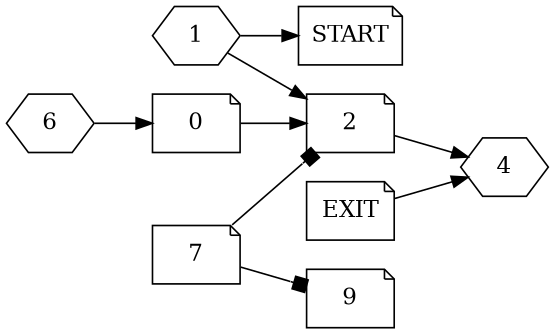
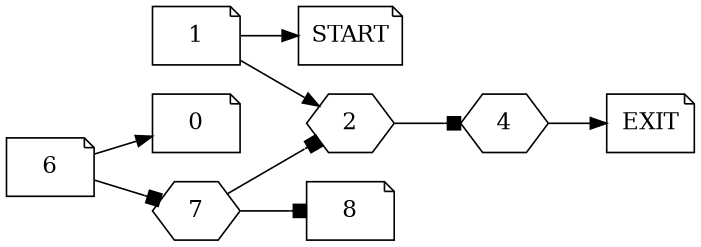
(196, 36) -> (196, 36)
(50, 123) -> (50, 167)
(265, 123) -> none
(350, 123) -> (350, 123)
(424, 144) -> (419, 123)
none -> (120, 188)
(424, 190) -> (570, 123)
(196, 255) -> (196, 211)
(350, 298) -> (350, 211)
